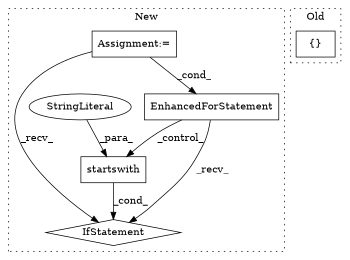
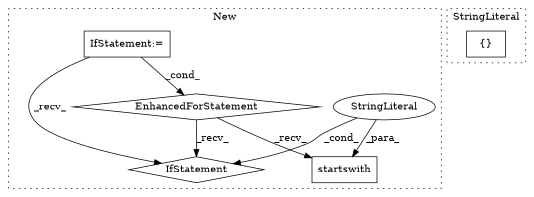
(316, 17) -> (486, 17)
(134, 44) -> (127, 44)
(212, 107) -> (196, 107)
(181, 138) -> (291, 138)
(113, 198) -> (301, 146)
